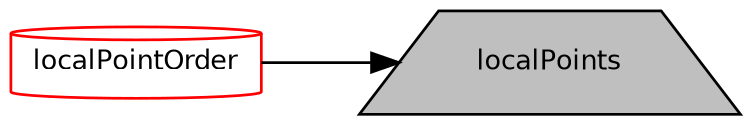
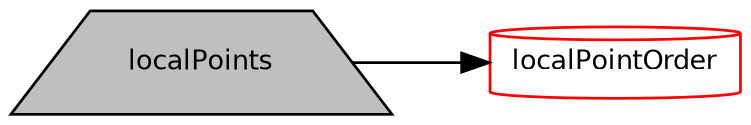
(316, 63) -> (407, 63)
